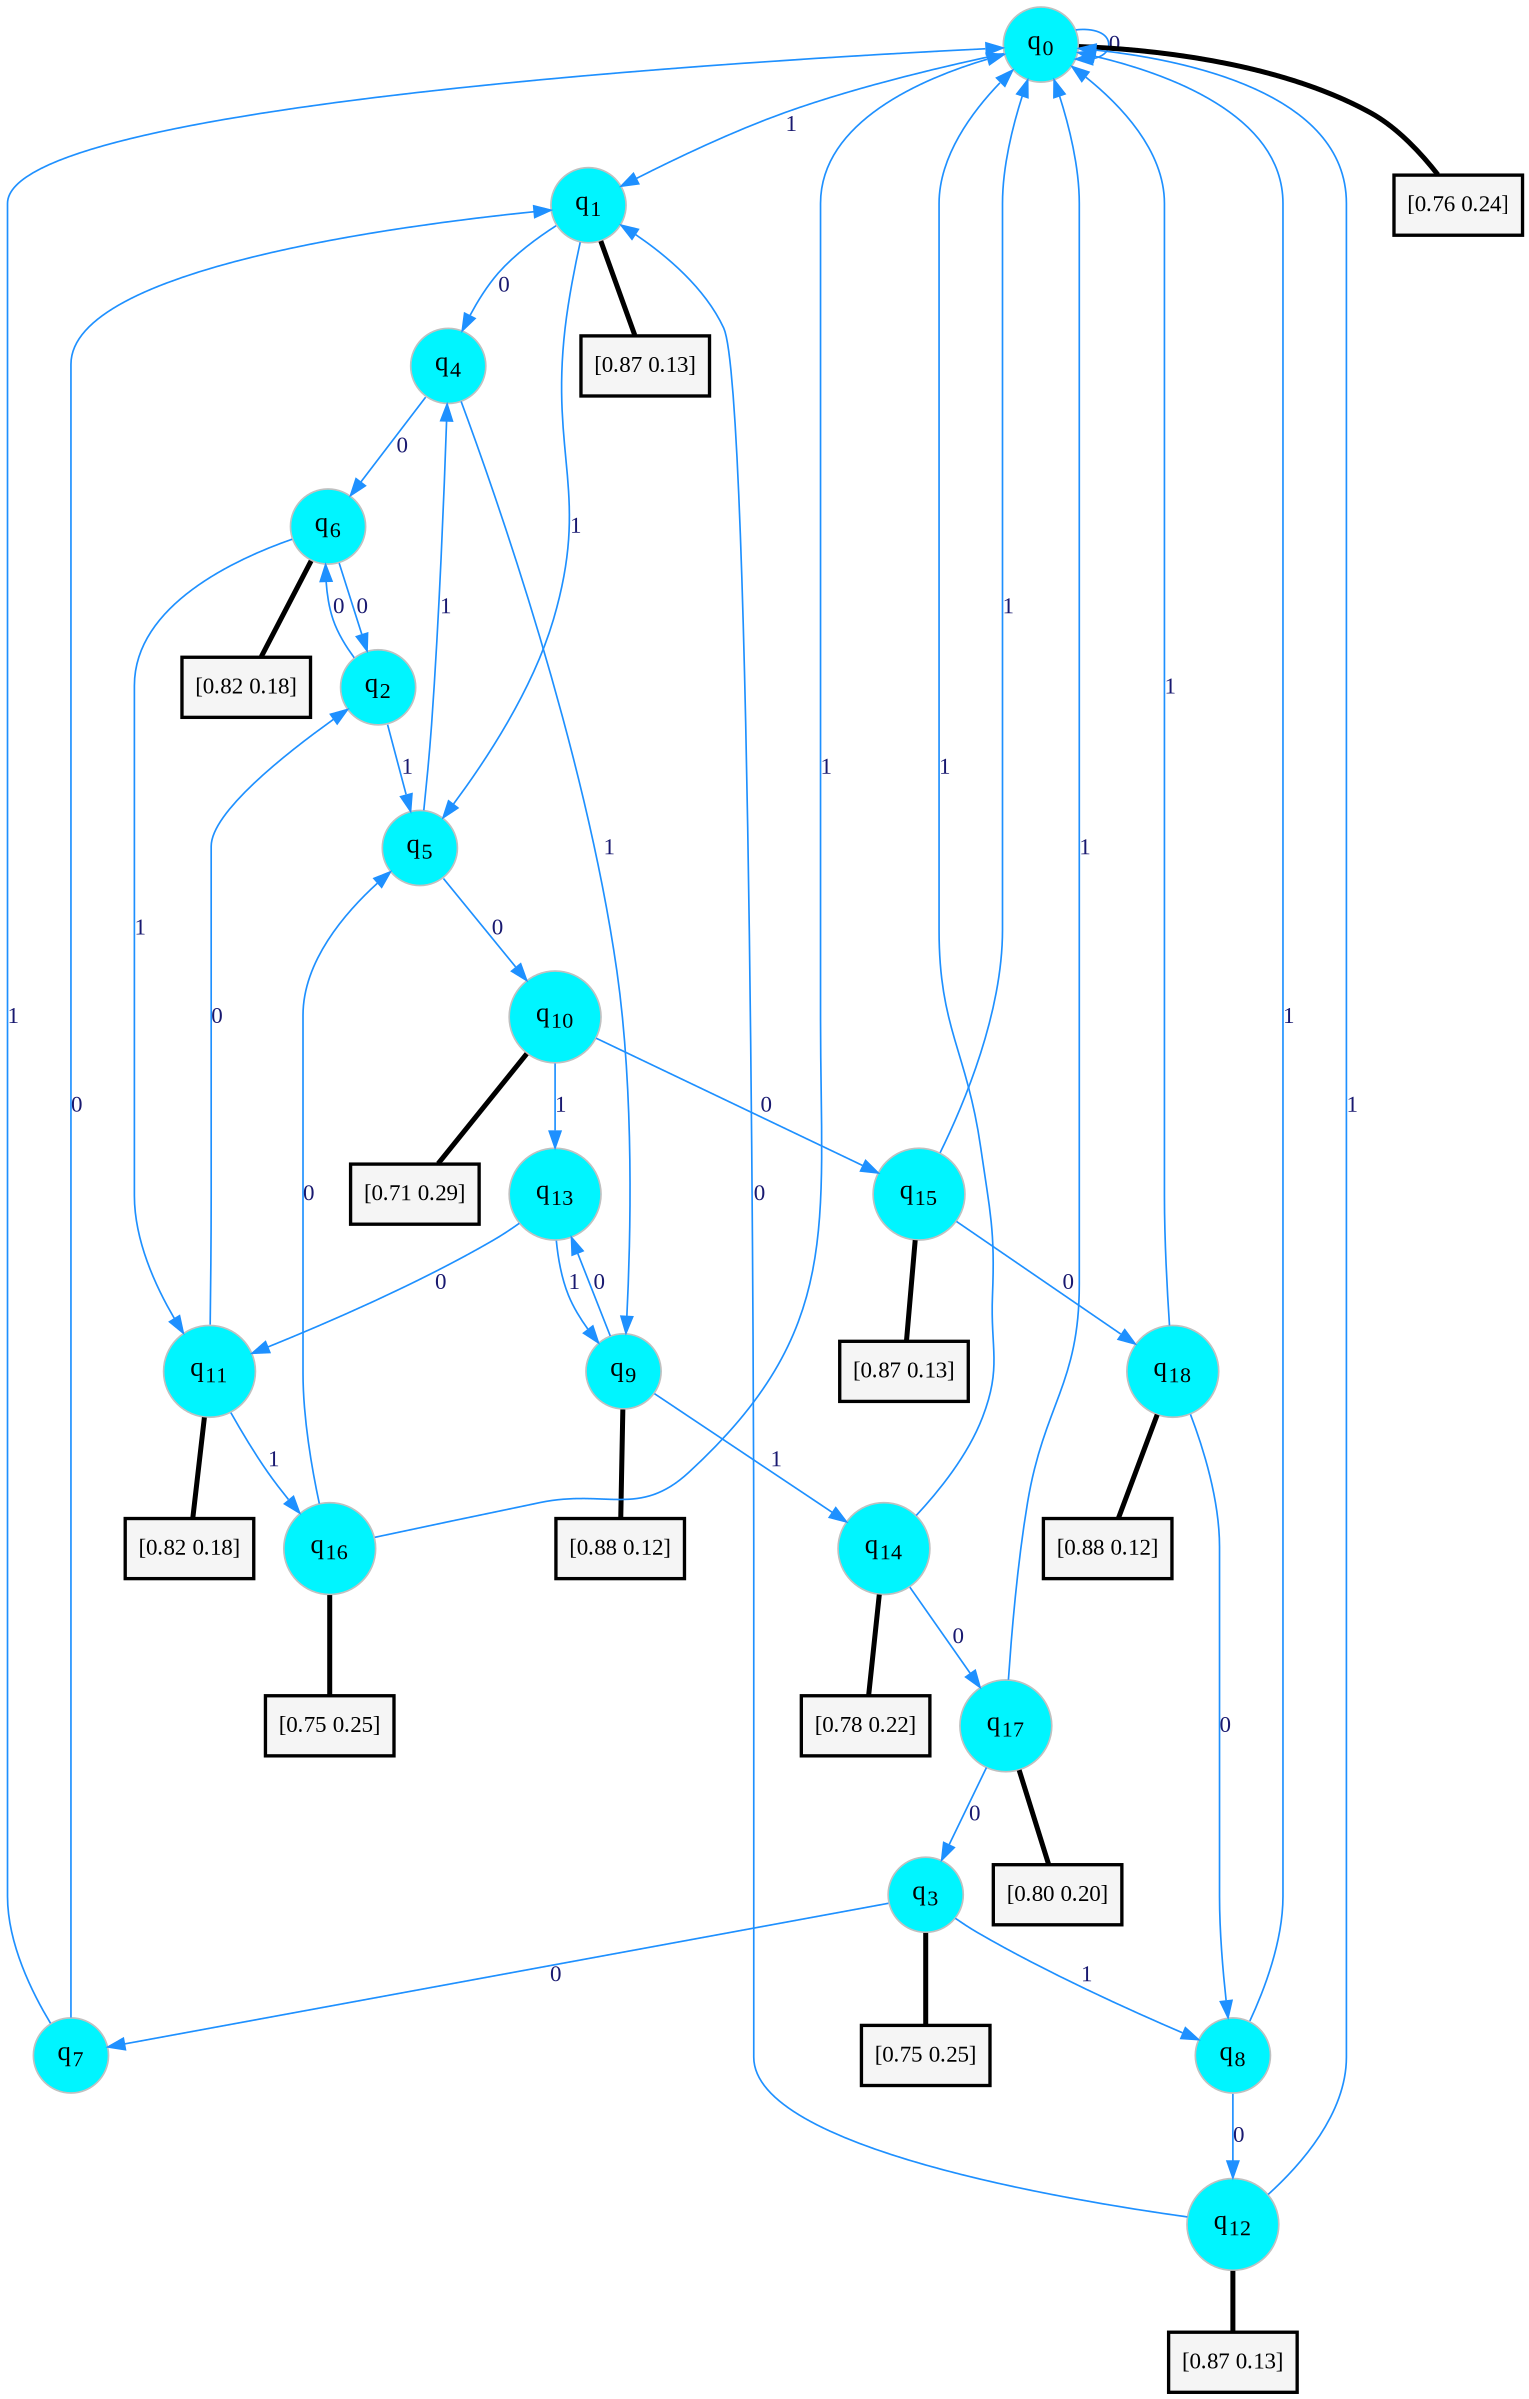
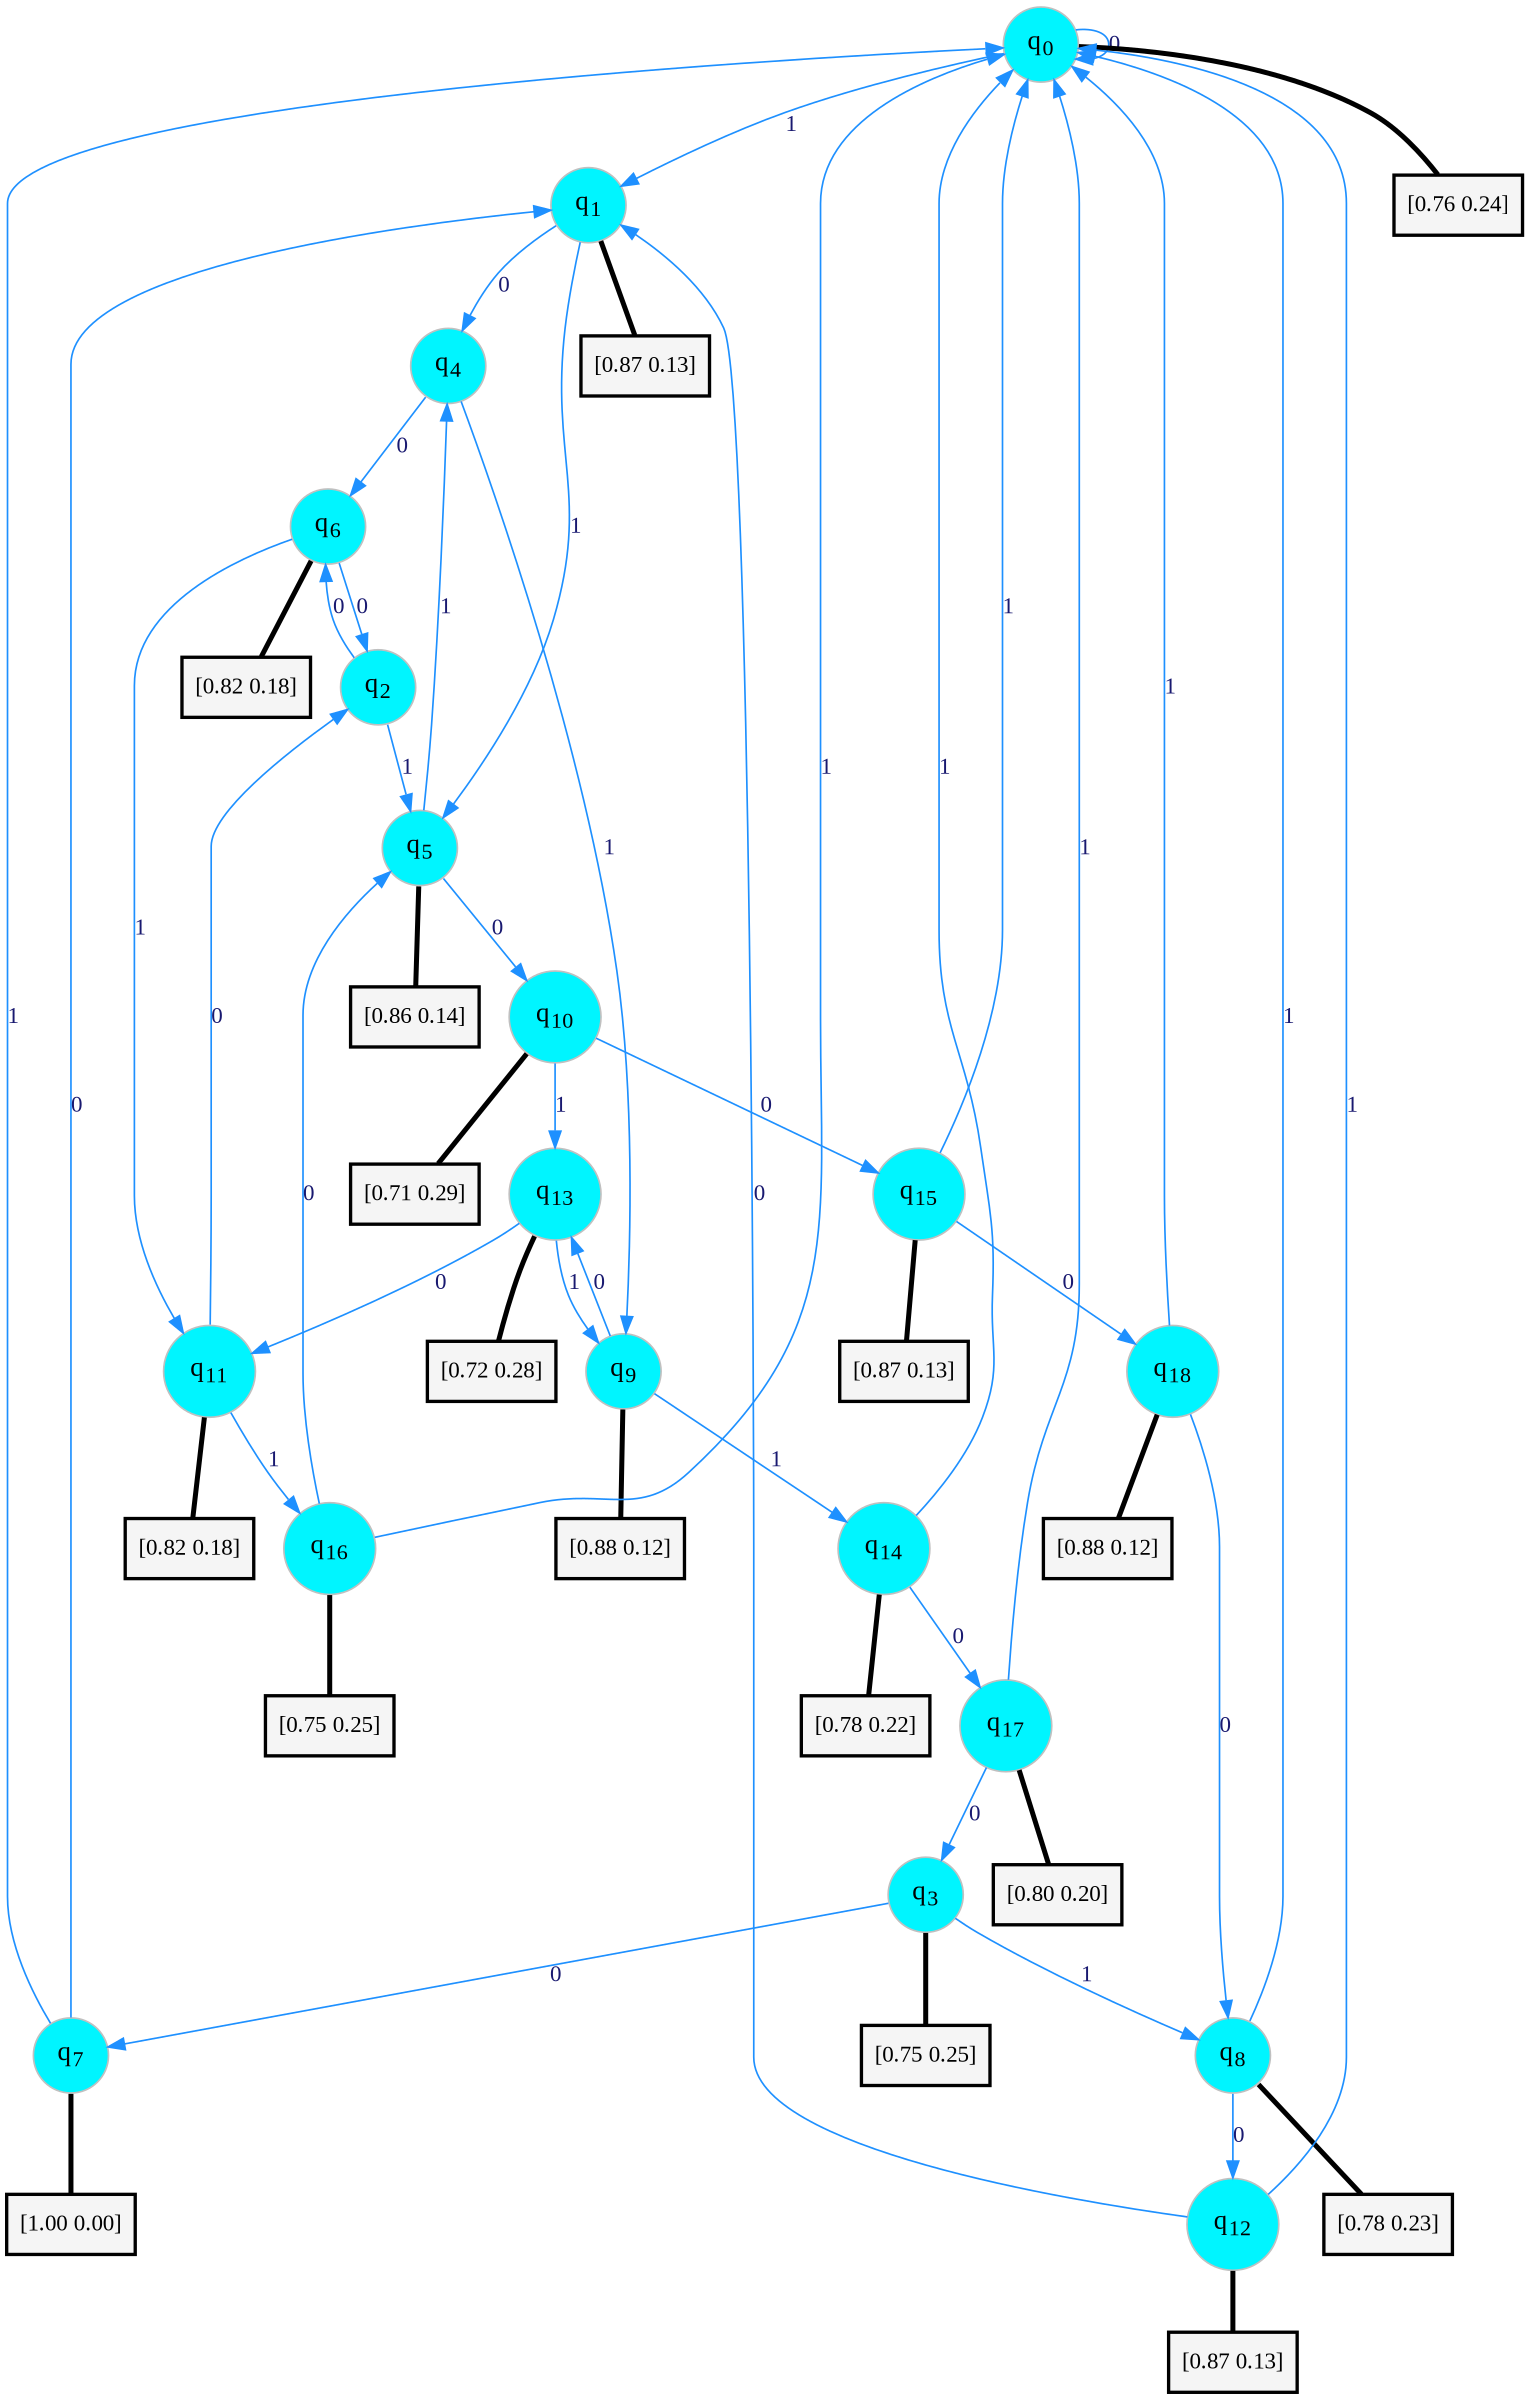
none -> (415, 1017)
none -> (492, 1371)
none -> (71, 2224)
none -> (1388, 2224)
